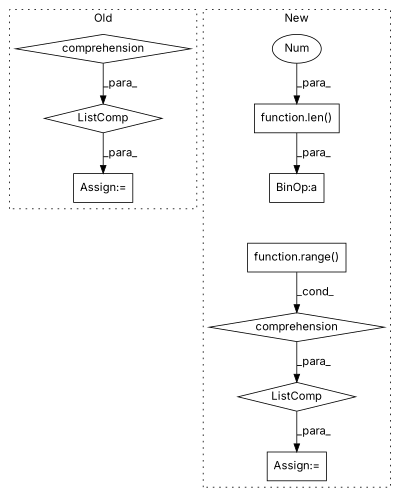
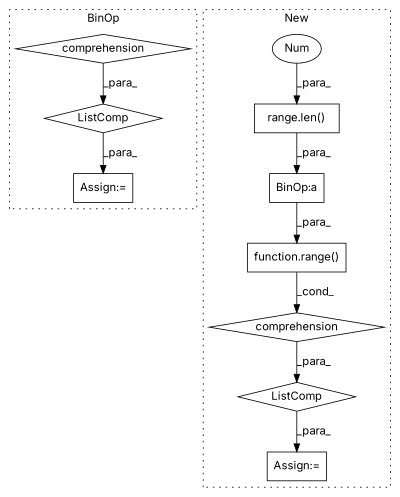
(103, 19) -> (103, 19)
(297, 118) -> (297, 118)
none -> (297, 219)
